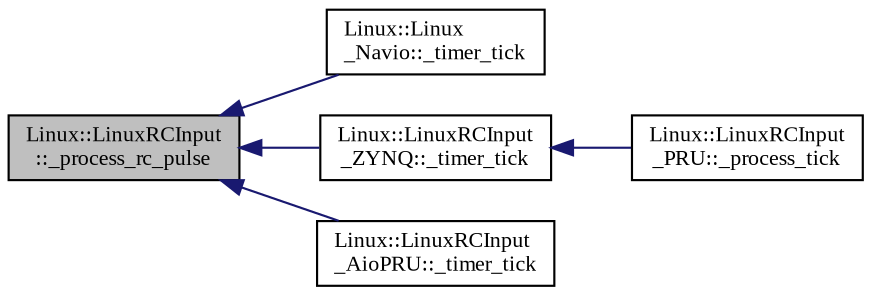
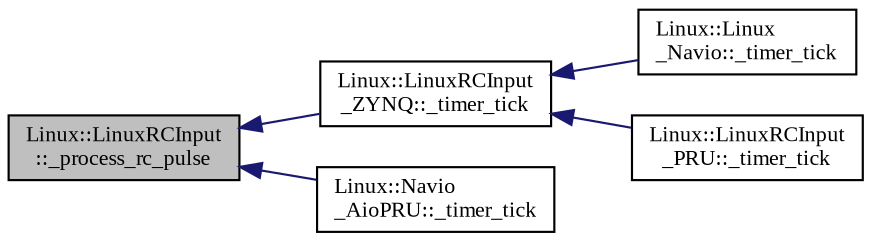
(290, 91) -> (606, 66)
(747, 148) -> (747, 148)
(436, 253) -> (436, 200)
